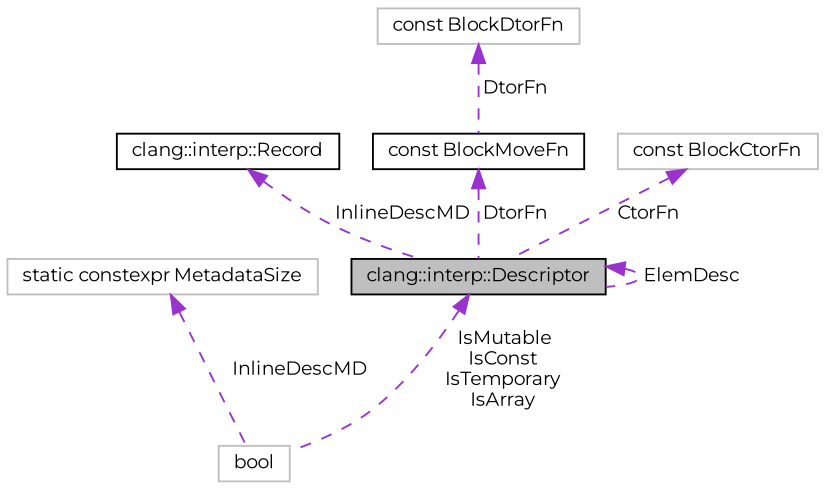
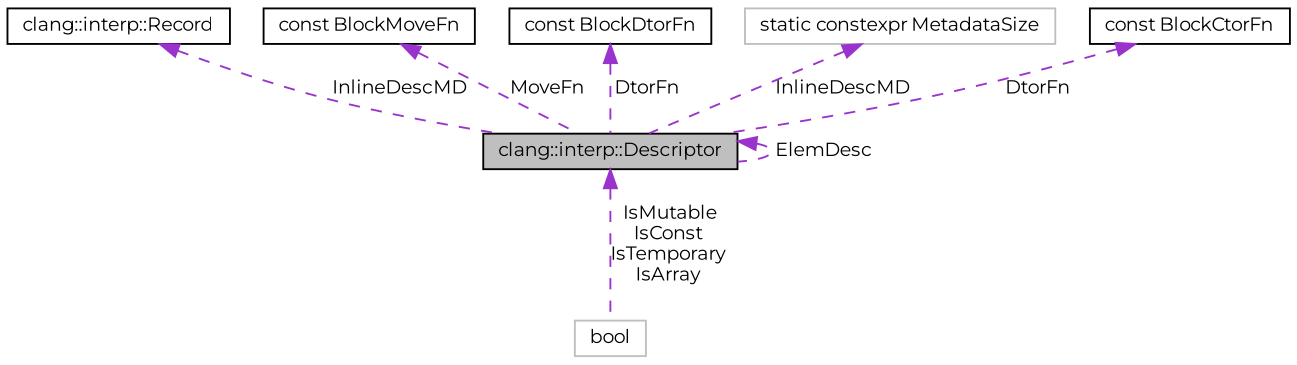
(479, 26) -> (610, 26)
(479, 98) -> (610, 98)
(718, 151) -> (1190, 26)
(513, 214) -> (546, 89)
(647, 214) -> (1036, 89)
(213, 379) -> (747, 92)
